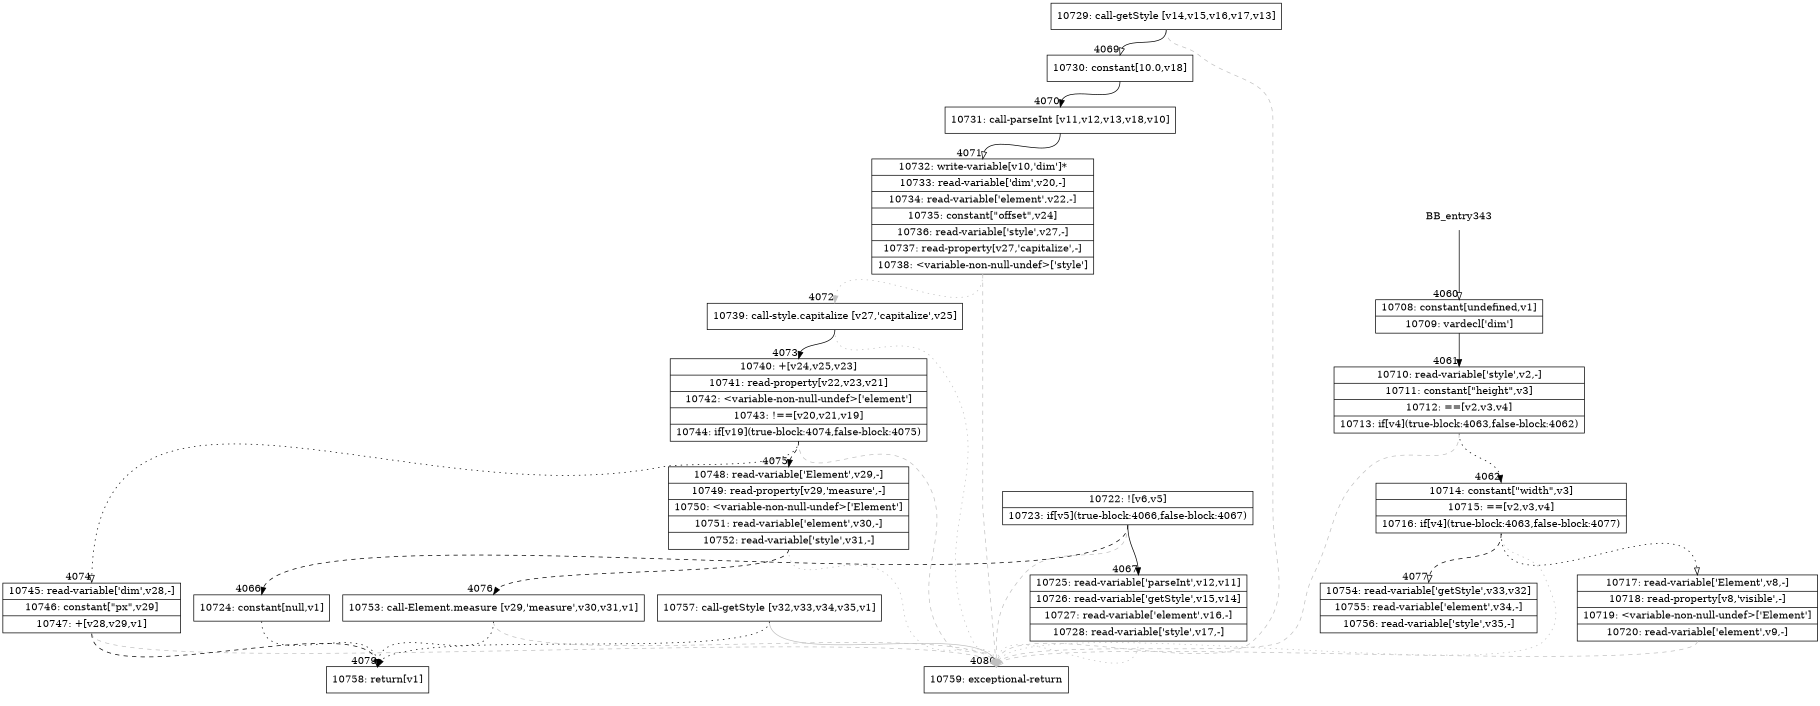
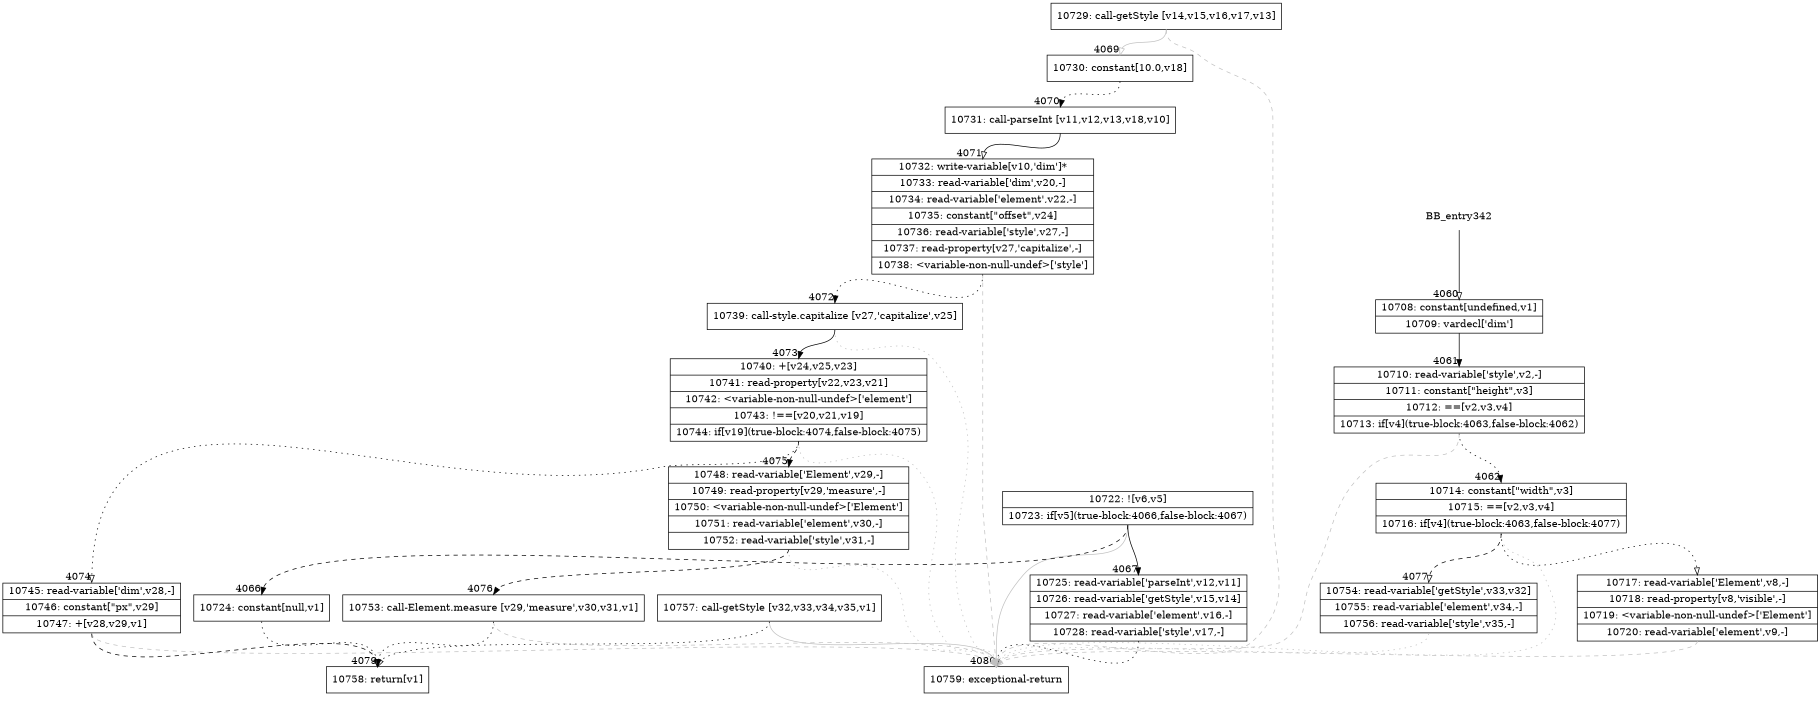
(1147, 42) -> (1147, 42)
(1094, 94) -> (1094, 94)
(1459, 217) -> (1459, 217)
(912, 289) -> (912, 289)
(936, 513) -> (936, 513)
(1037, 564) -> (1037, 564)
(527, 644) -> (527, 644)
none -> (1216, 650)
(1083, 658) -> (1083, 658)
